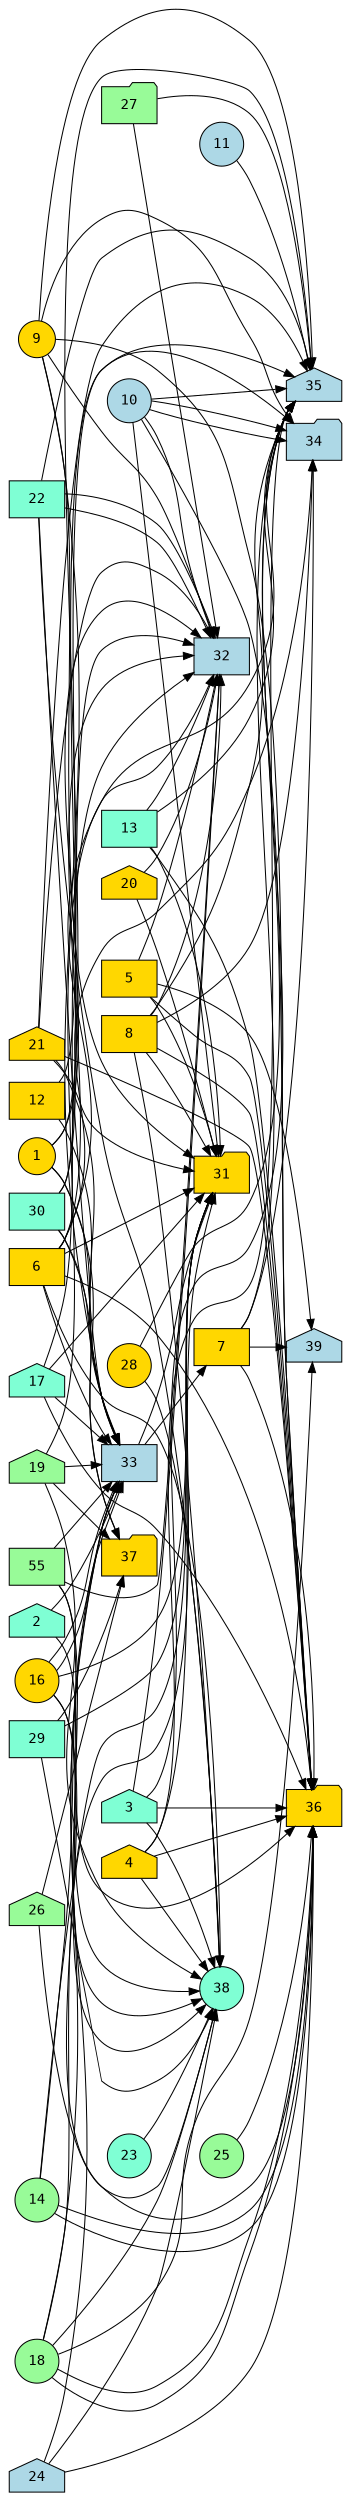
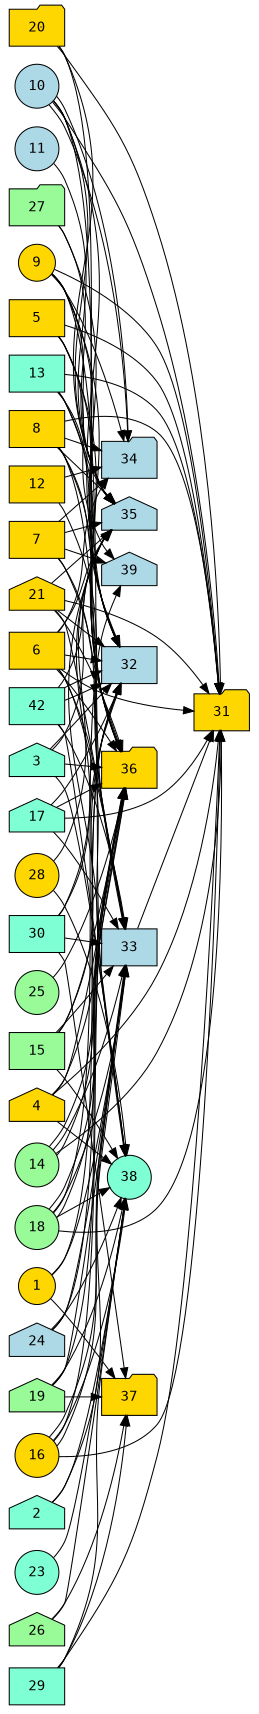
(65, 435) -> (83, 271)
(37, 499) -> (37, 706)
(129, 884) -> (37, 28)
(172, 1409) -> (95, 736)
(37, 1567) -> (37, 1051)
